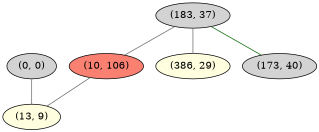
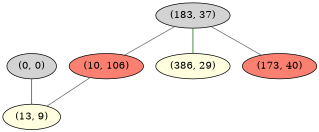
(193, 41) -> (193, 41)
(236, 41) -> (236, 41)
(280, 66) -> (280, 66)
(32, 92) -> (32, 92)
